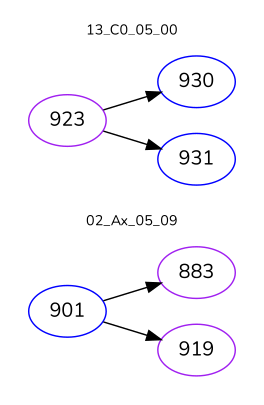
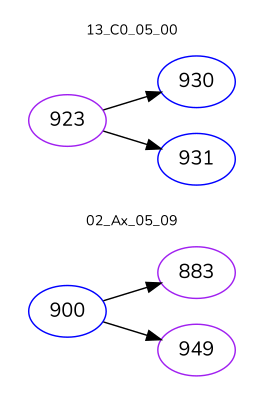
(67, 311) -> (67, 311)
(197, 350) -> (197, 350)
